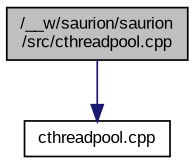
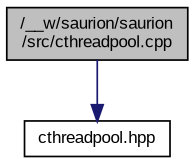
(97, 139) -> (97, 139)
